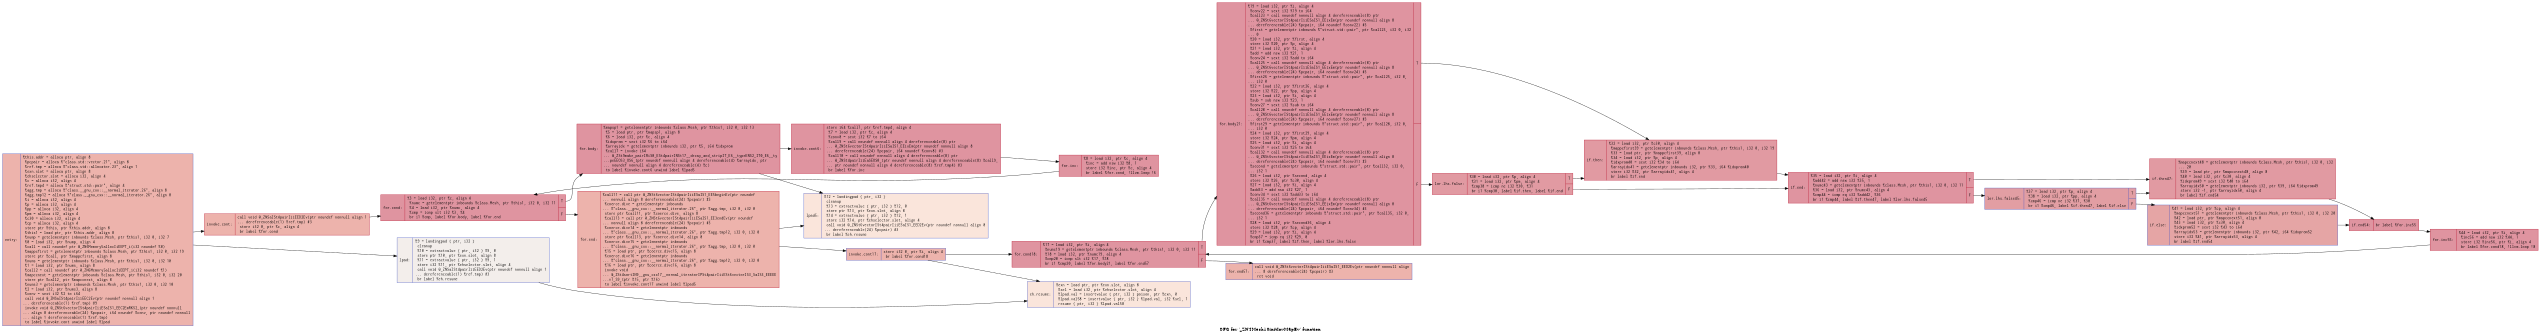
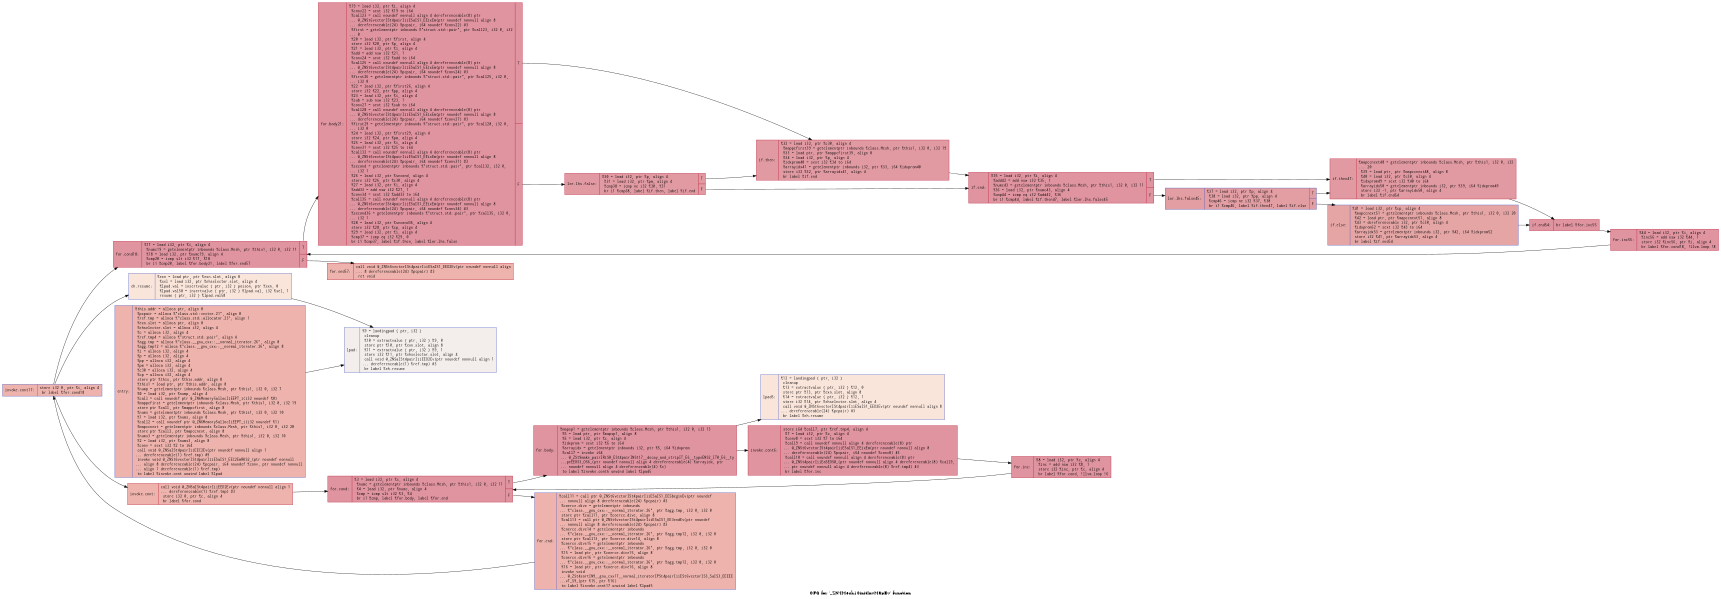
(2208, 223) -> (1400, 223)
(790, 227) -> none
(197, 232) -> (81, 448)
(678, 239) -> (635, 541)
(1319, 272) -> (420, 272)
(781, 307) -> (332, 311)
